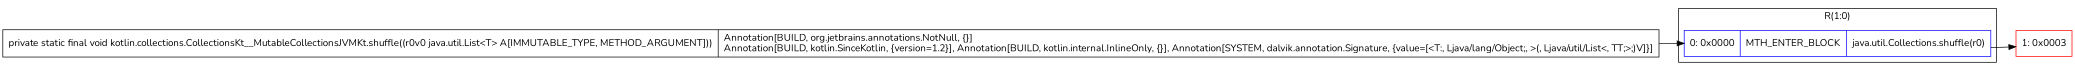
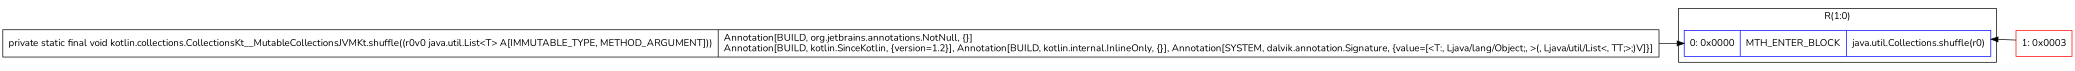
(2001, 47) -> (2007, 40)
